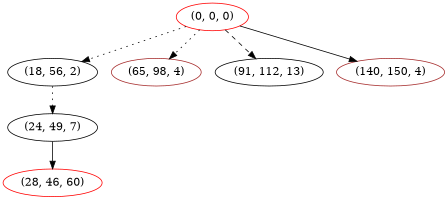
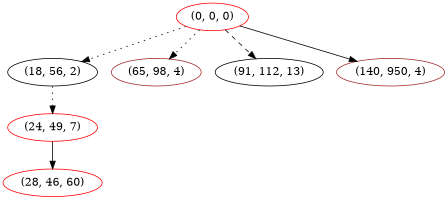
(391, 72) -> (391, 72)
(53, 127) -> (53, 127)
